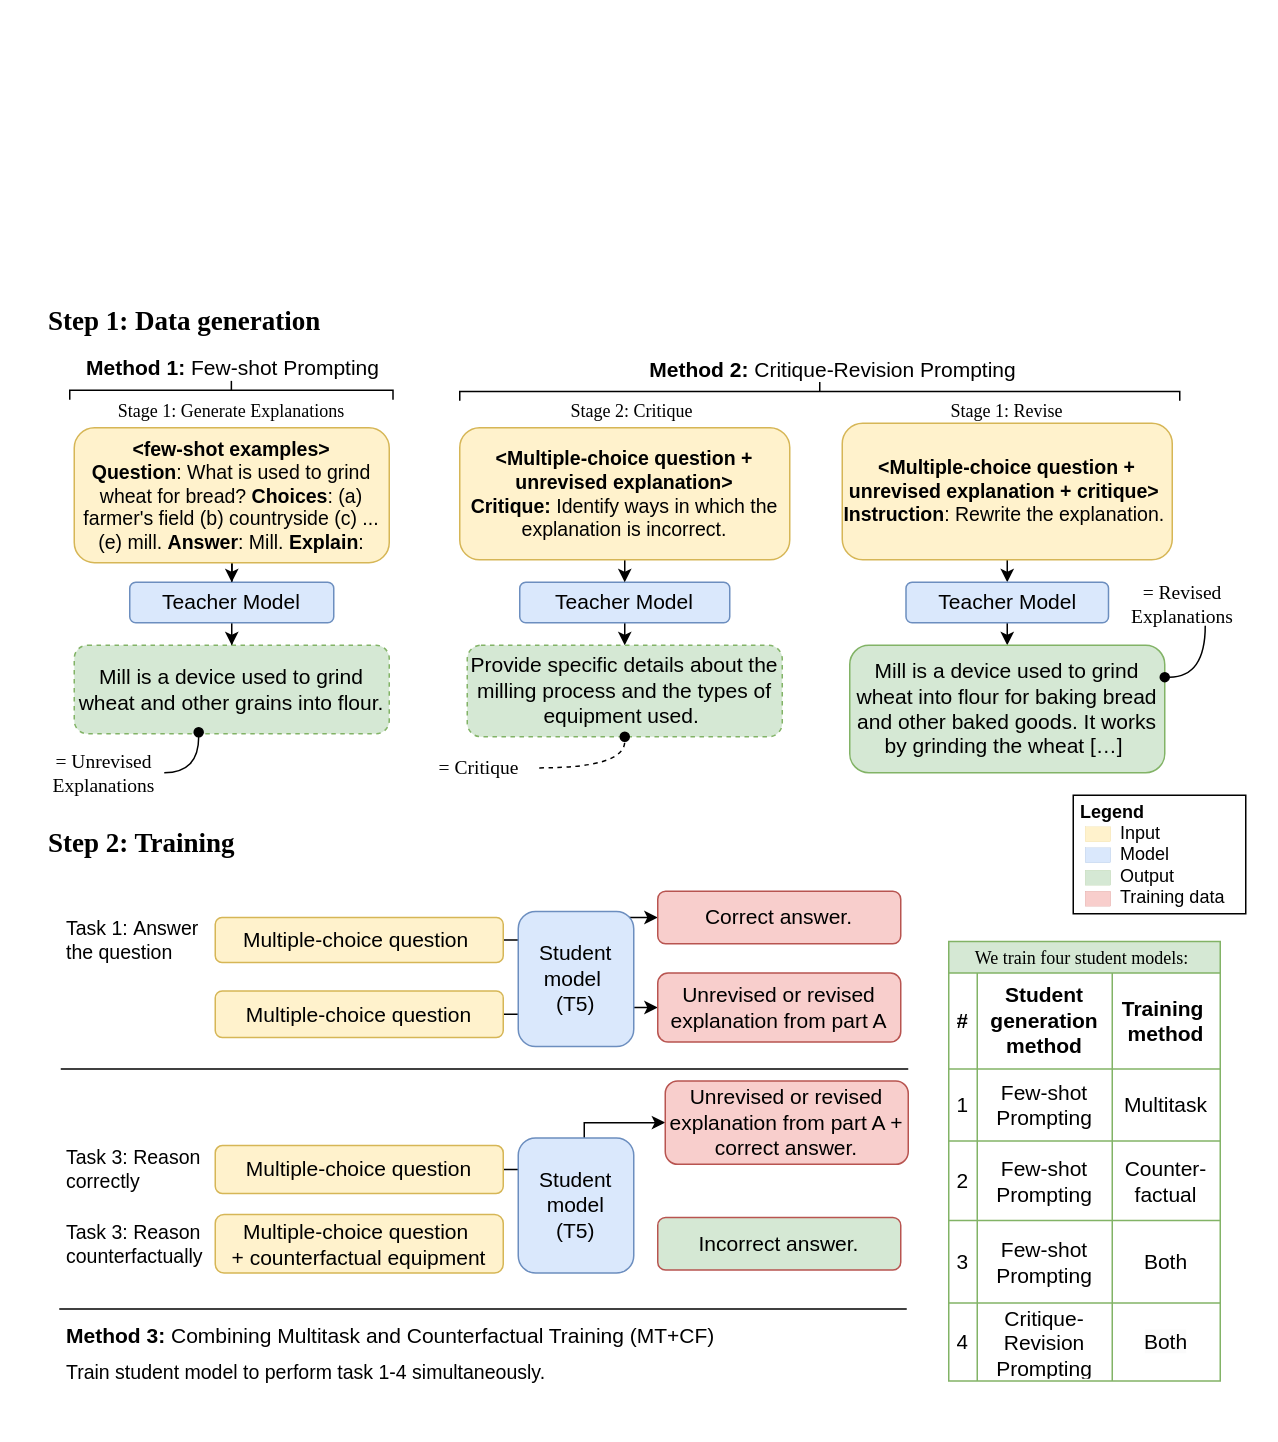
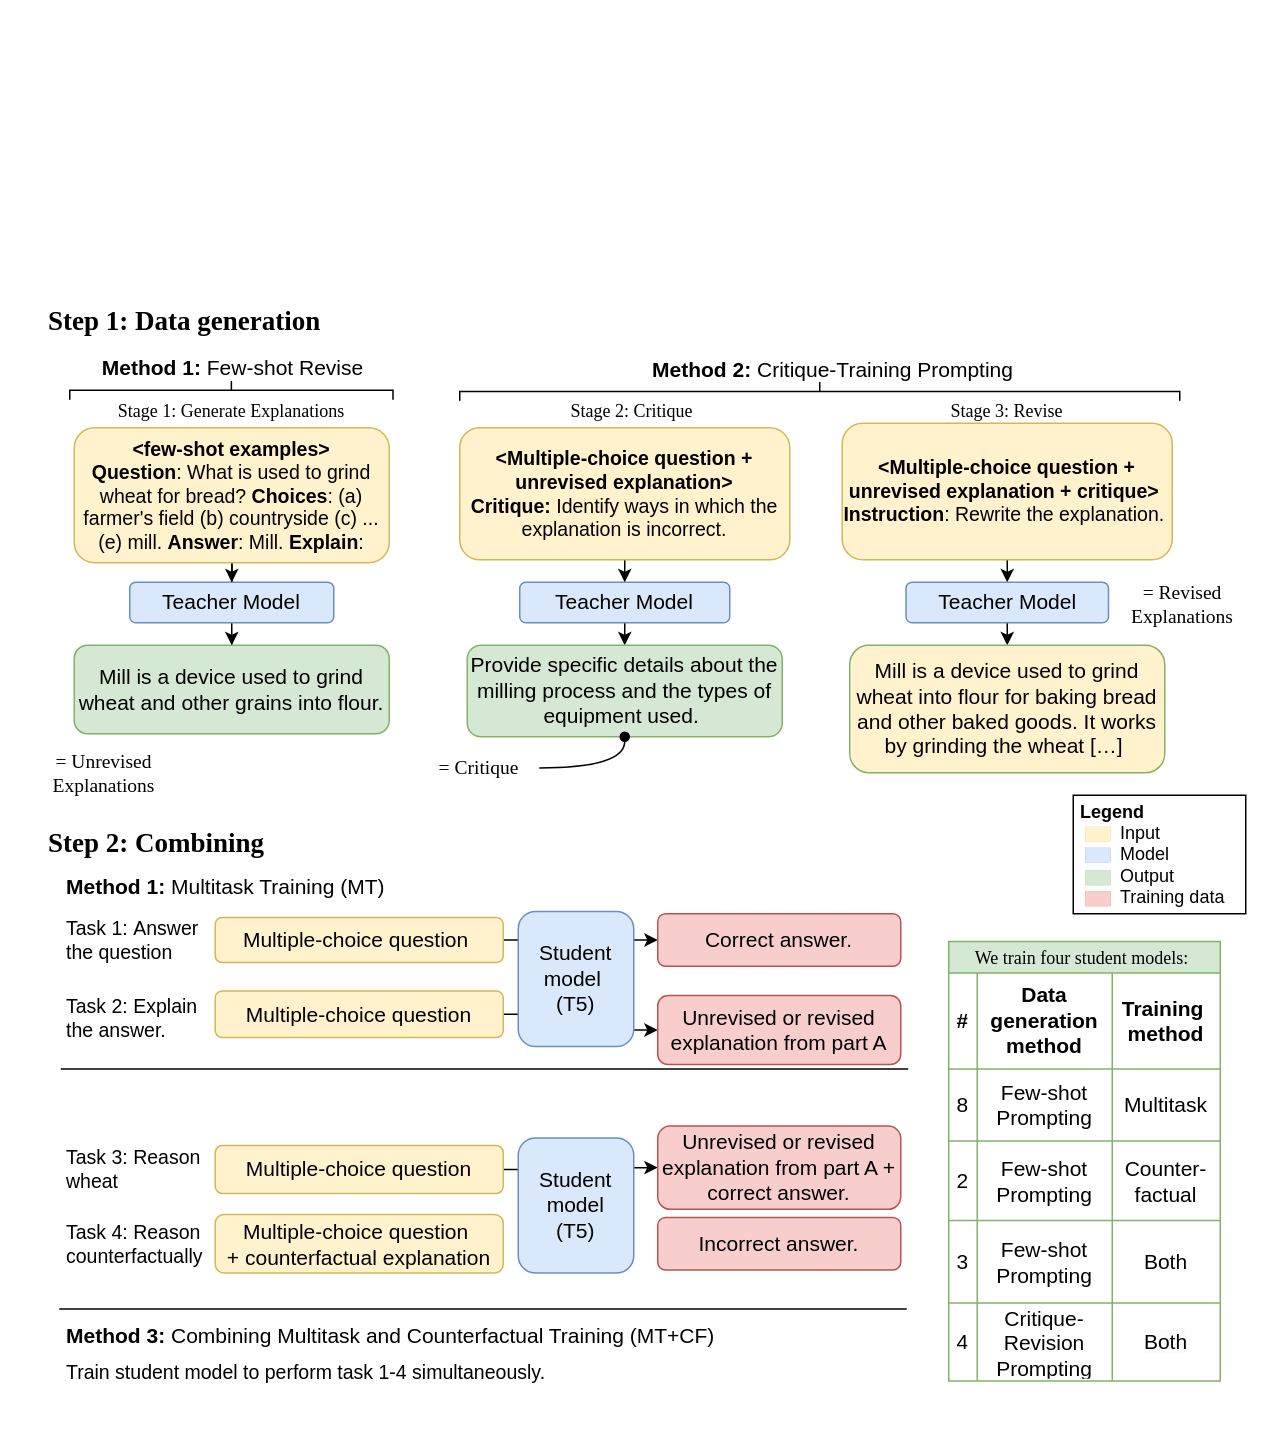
(233, 368) -> (233, 368)
(833, 370) -> (833, 370)
(1007, 412) -> (1007, 412)
(1199, 659) -> none
(232, 689) -> (232, 689)
(625, 691) -> (625, 691)
(1007, 709) -> (1007, 709)
(191, 763) -> none
(588, 764) -> (588, 764)
(152, 844) -> (160, 844)
none -> (257, 887)
(779, 917) -> (779, 940)
(779, 1007) -> (779, 1030)
none -> (134, 1018)
(1045, 1021) -> (1045, 1021)
(963, 1105) -> (963, 1105)
(787, 1122) -> (779, 1167)
(155, 1169) -> (155, 1169)
(148, 1244) -> (148, 1244)
(359, 1244) -> (359, 1244)
(779, 1244) -> (779, 1244)
